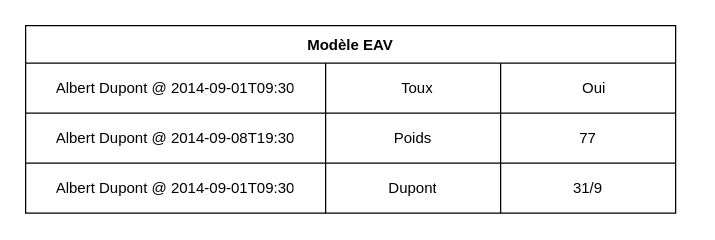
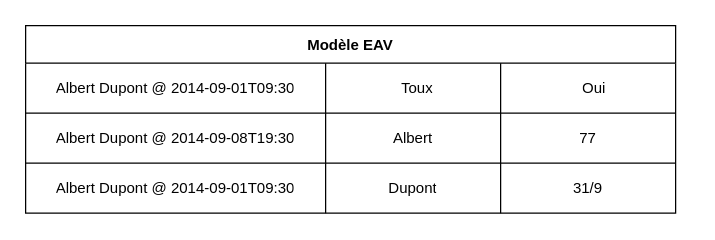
(413, 138) -> (413, 138)
